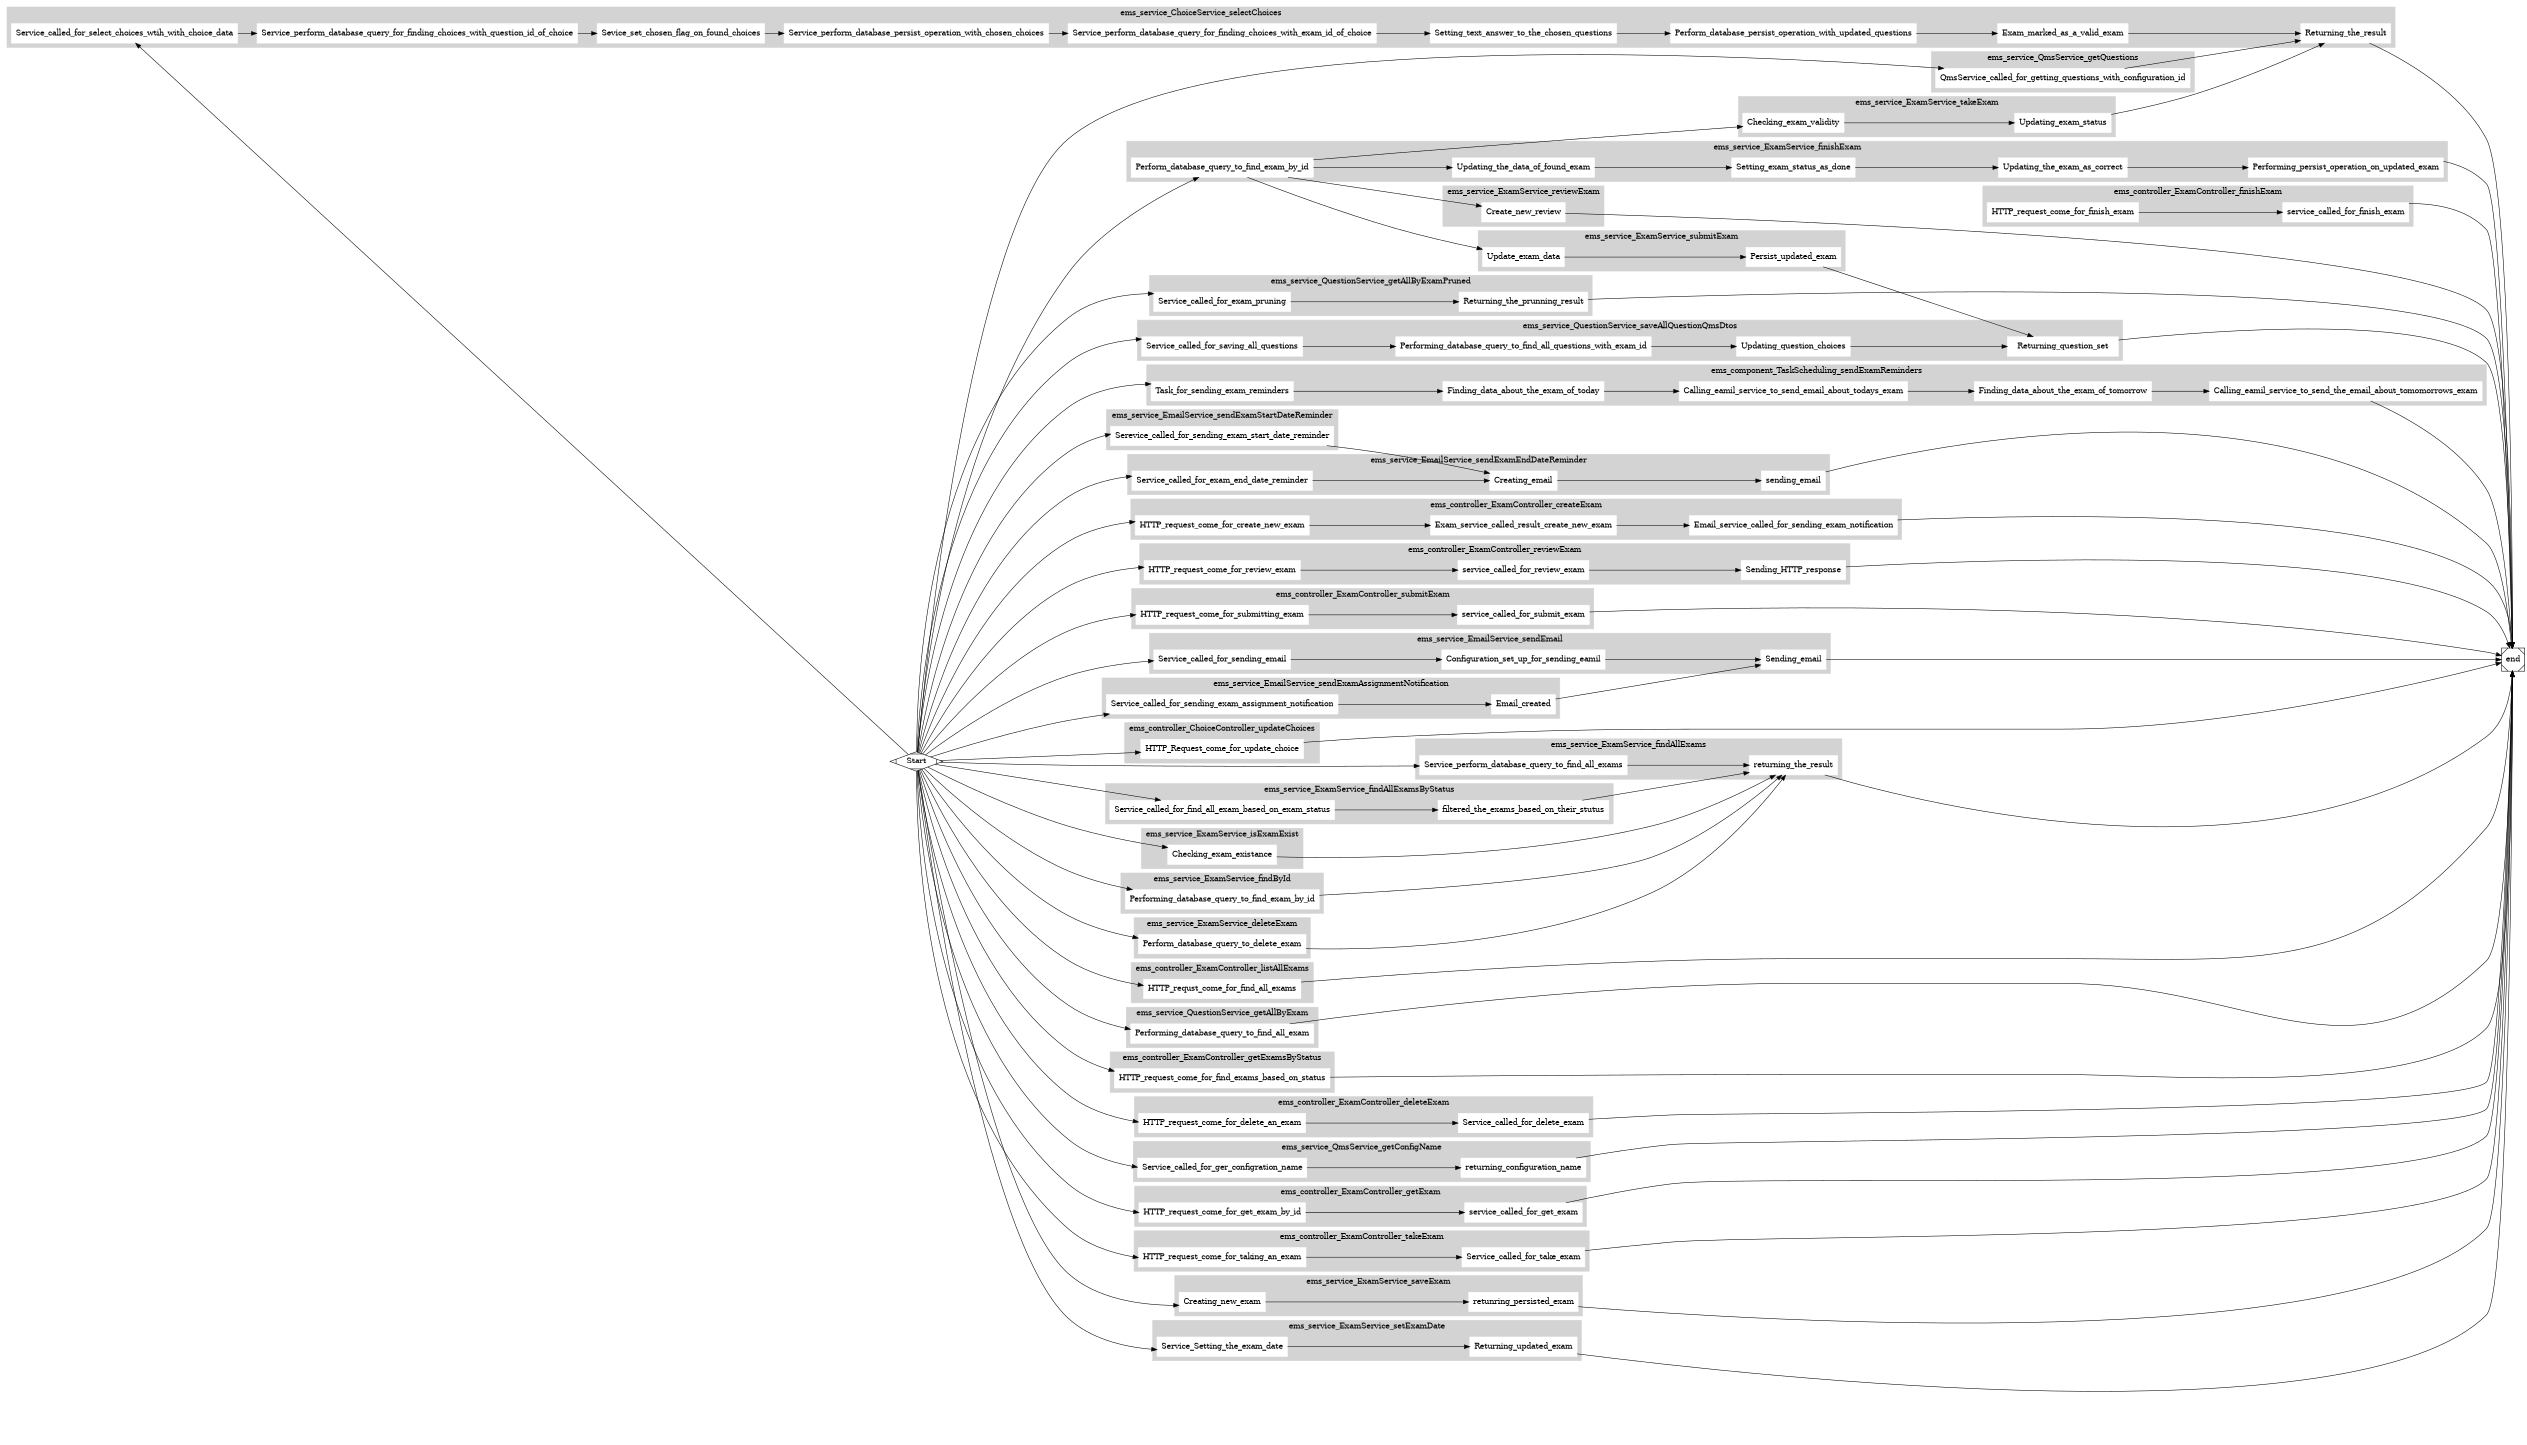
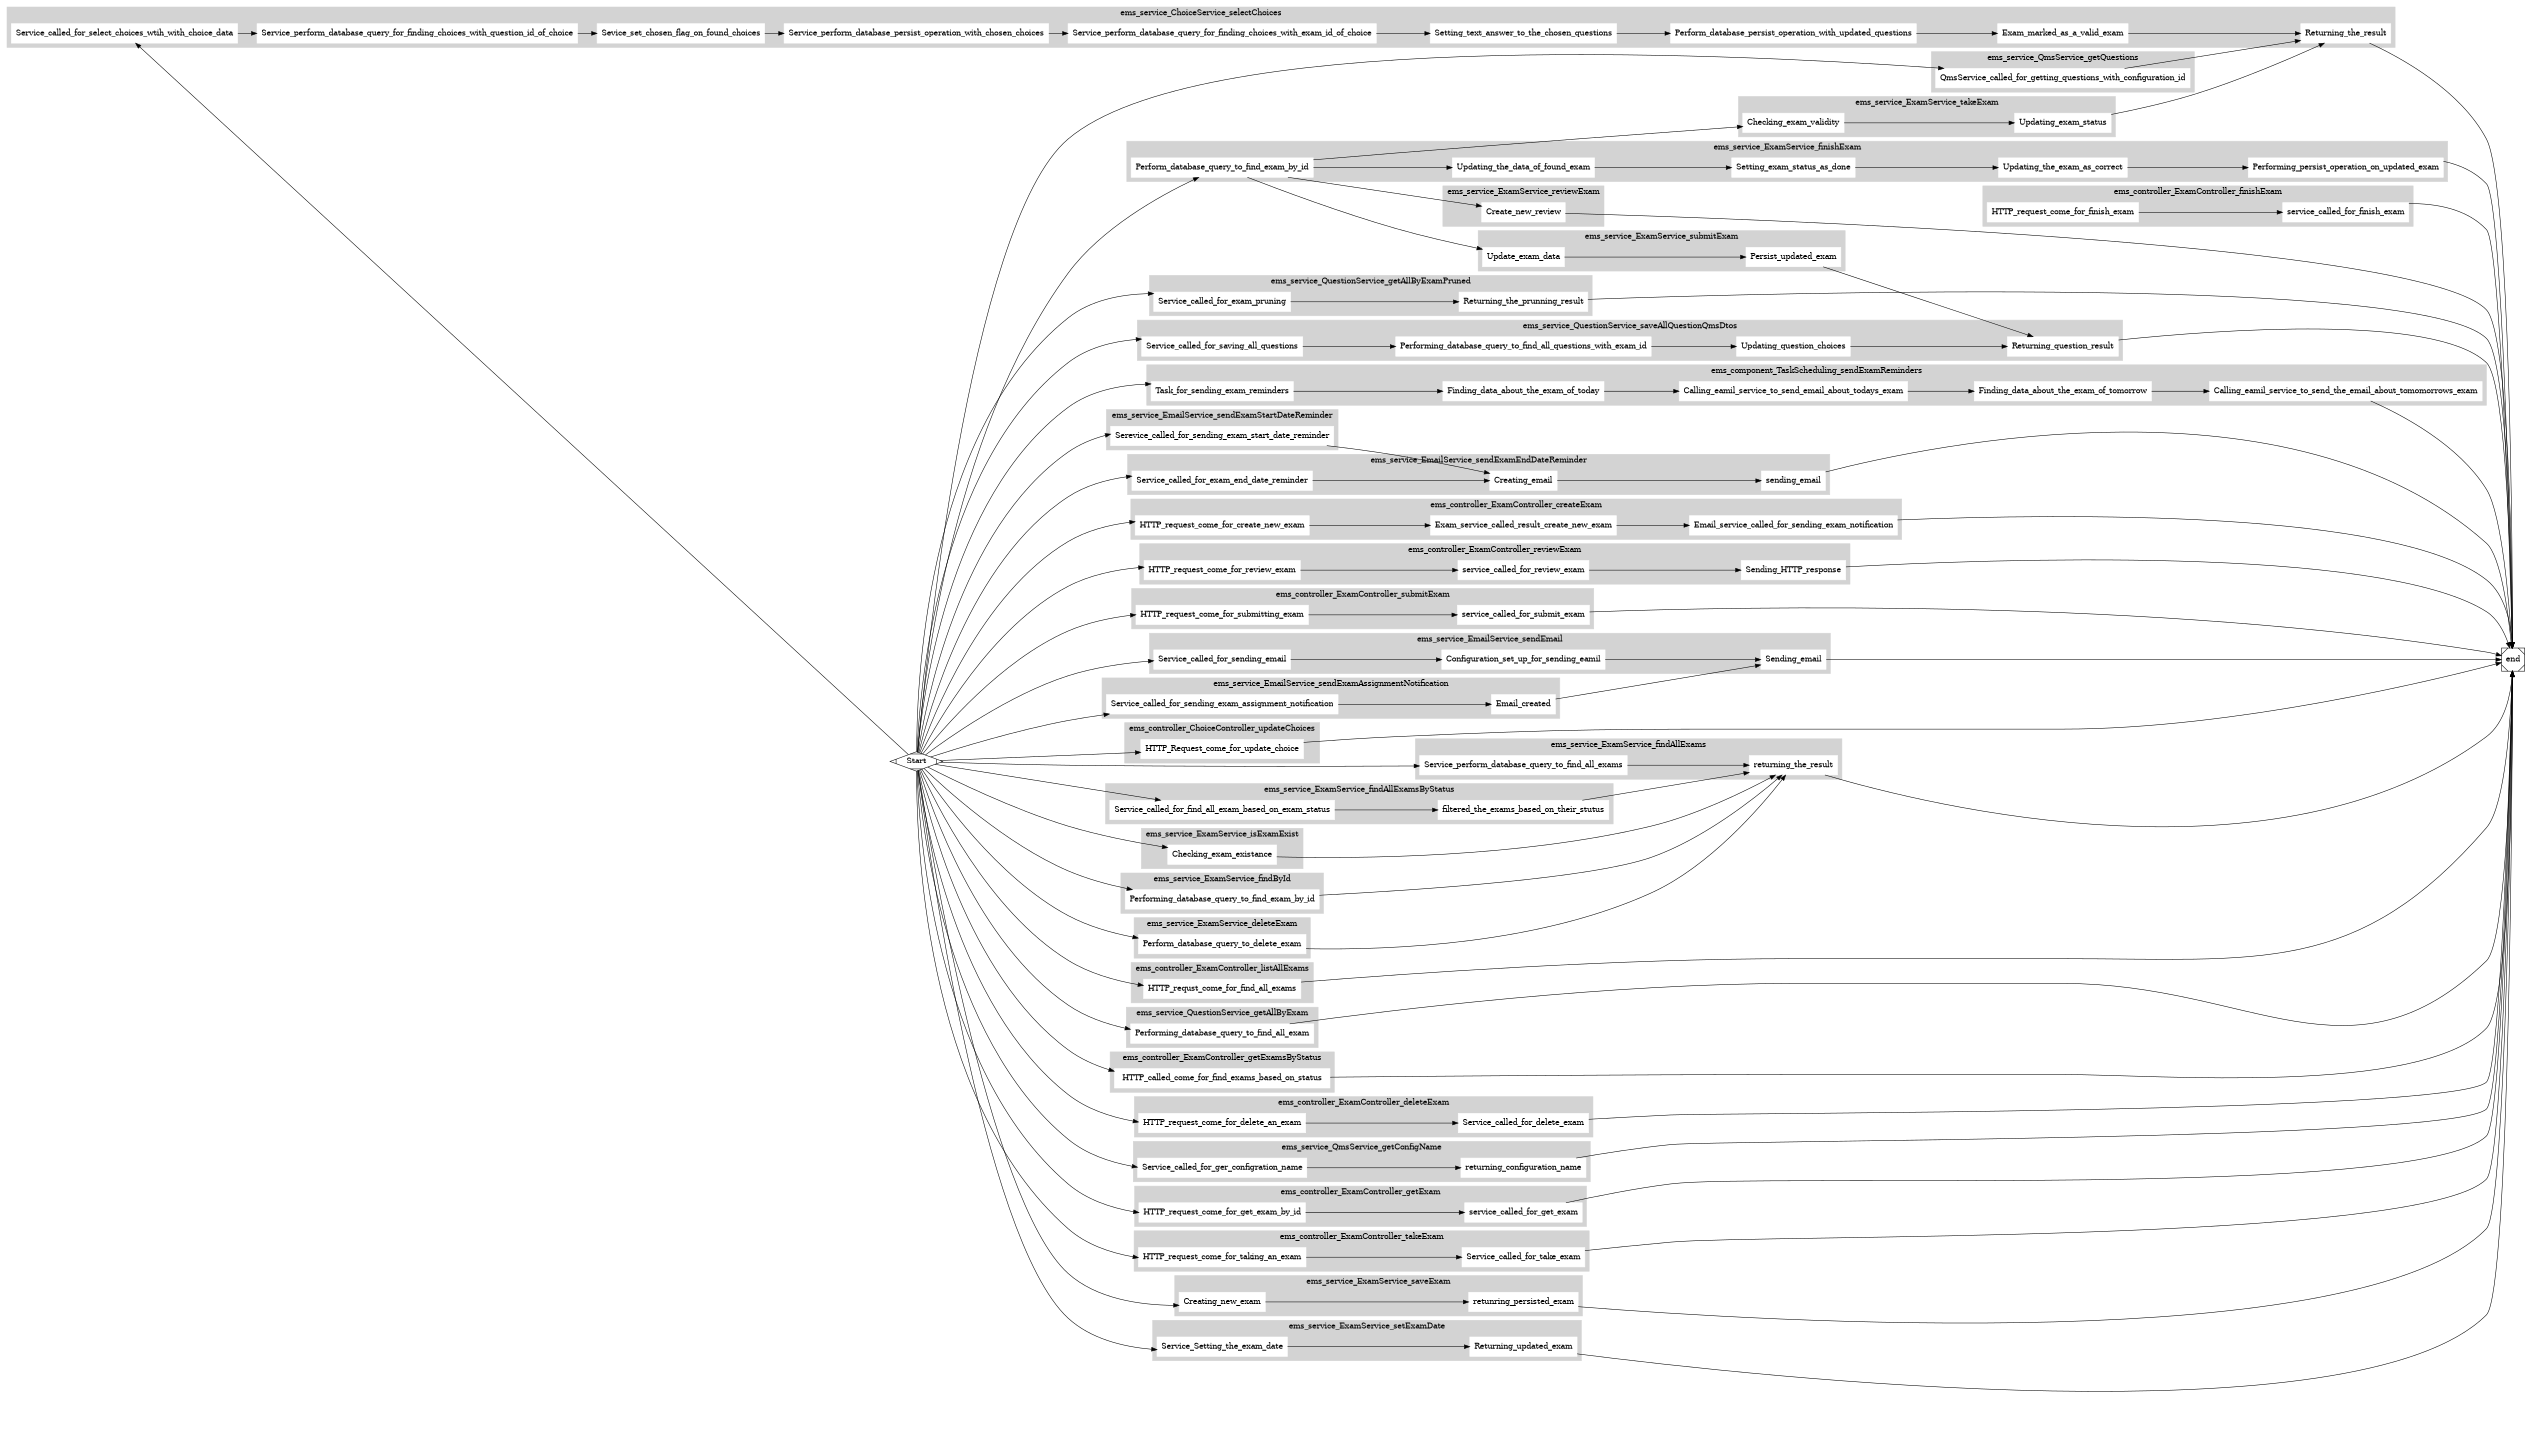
(2063, 347) -> (2063, 347)
(1222, 1078) -> (1222, 1078)
